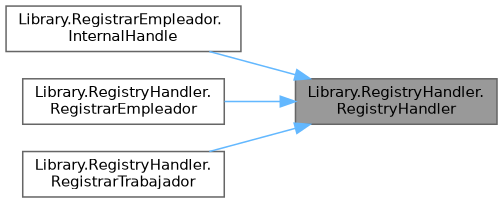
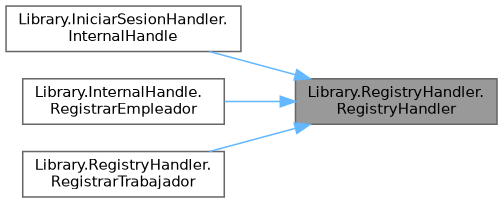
(123, 29) -> (123, 29)
(123, 102) -> (123, 102)
